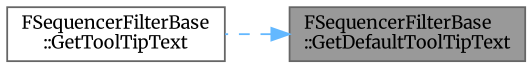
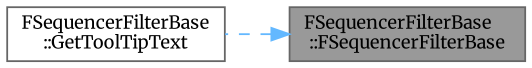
(407, 34) -> (407, 34)
